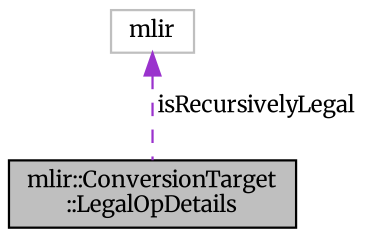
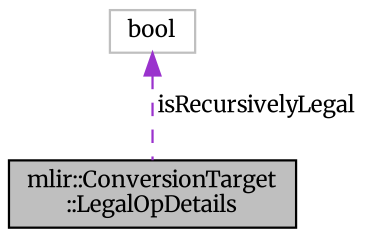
(153, 31) -> (153, 31)
